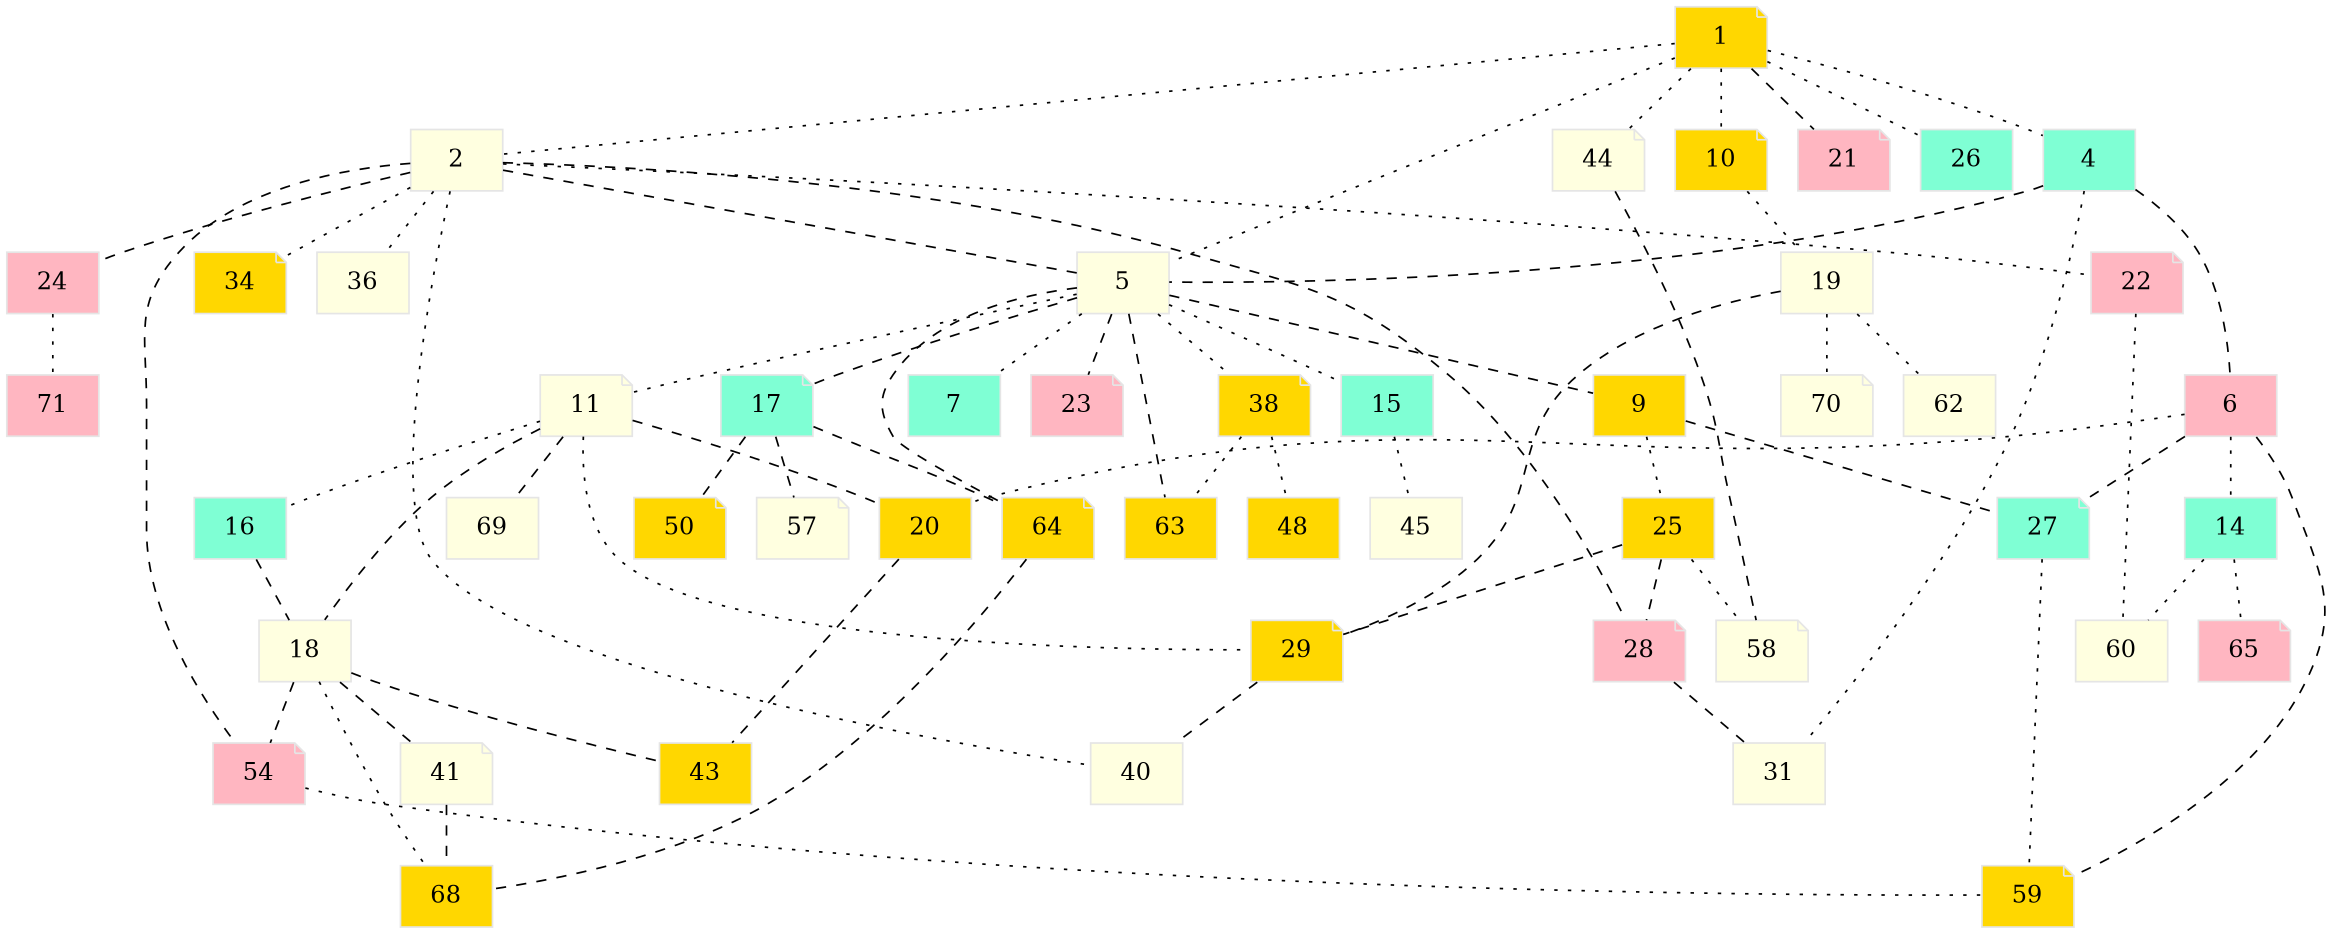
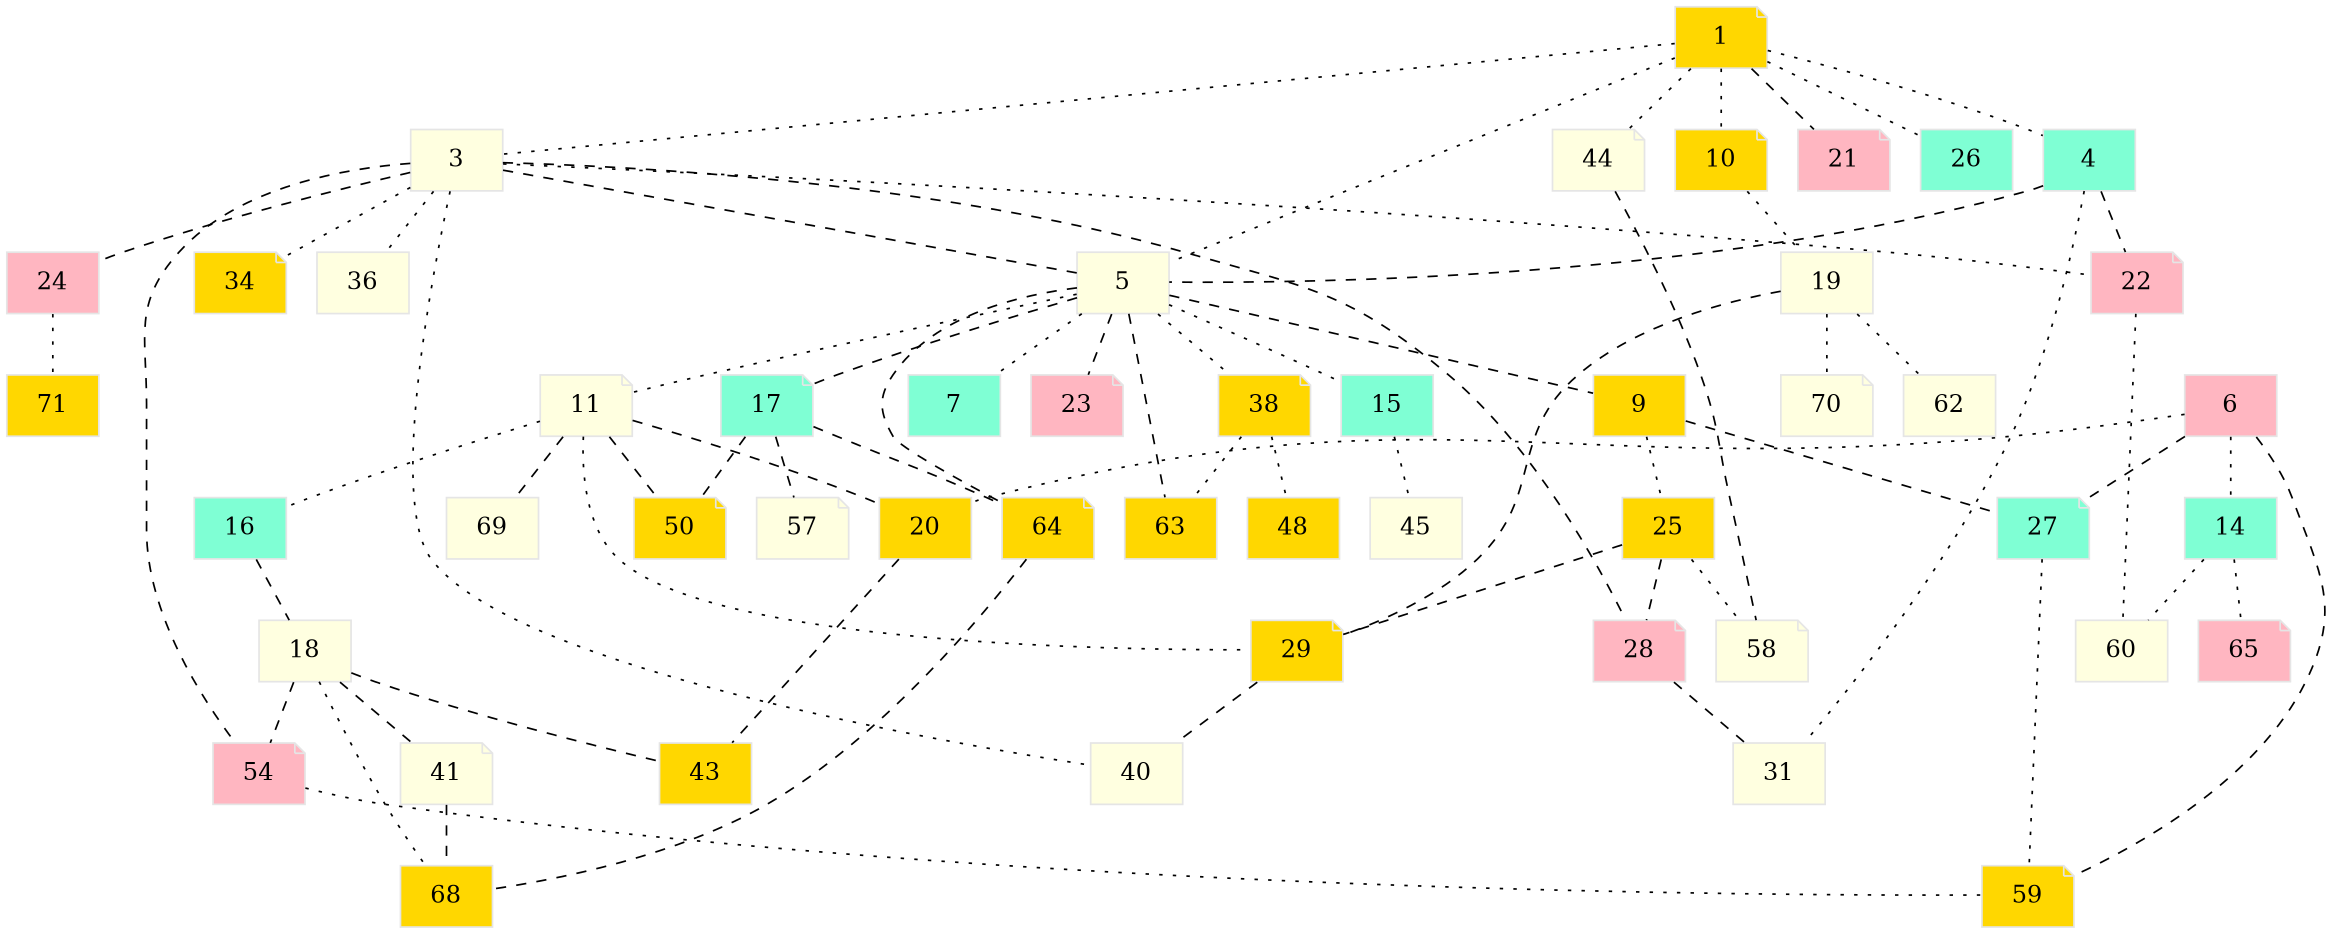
(457, 160) -> (457, 160)
(2207, 269) -> (2113, 222)
(53, 406) -> (53, 406)
(430, 499) -> (633, 467)
